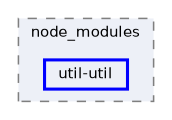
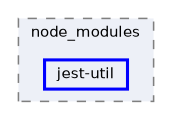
(86, 75) -> (86, 75)
